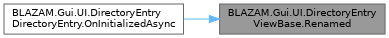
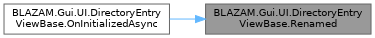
(94, 19) -> (87, 19)
